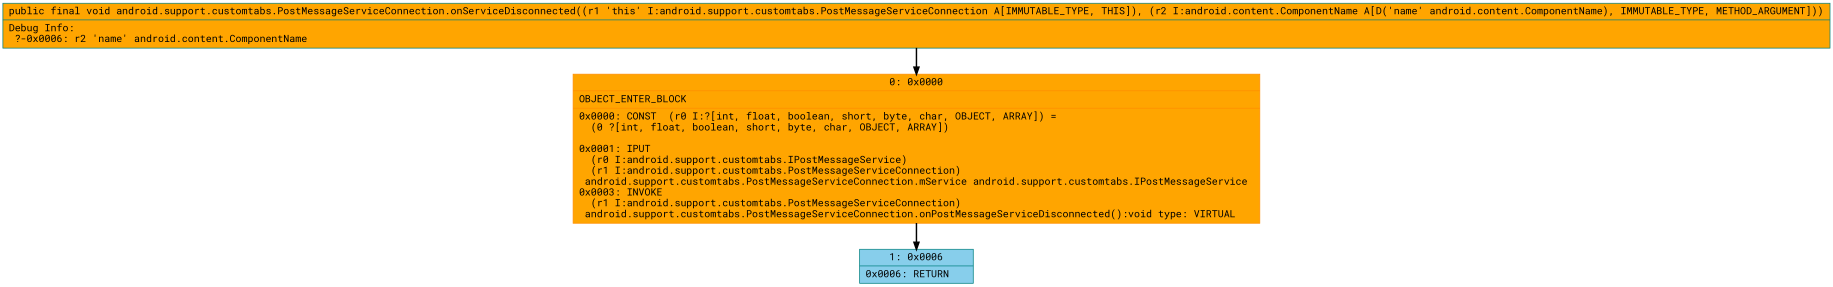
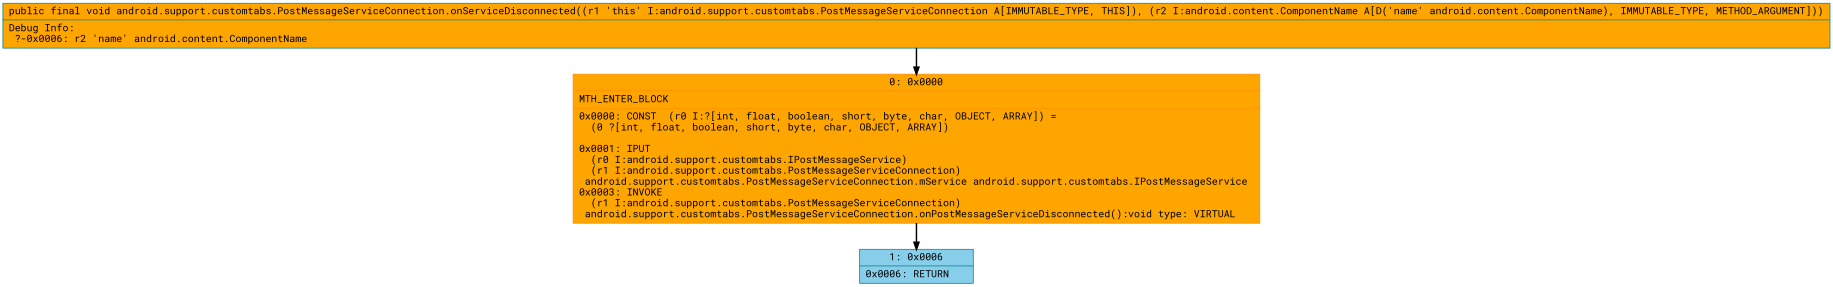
(633, 99) -> (624, 99)
